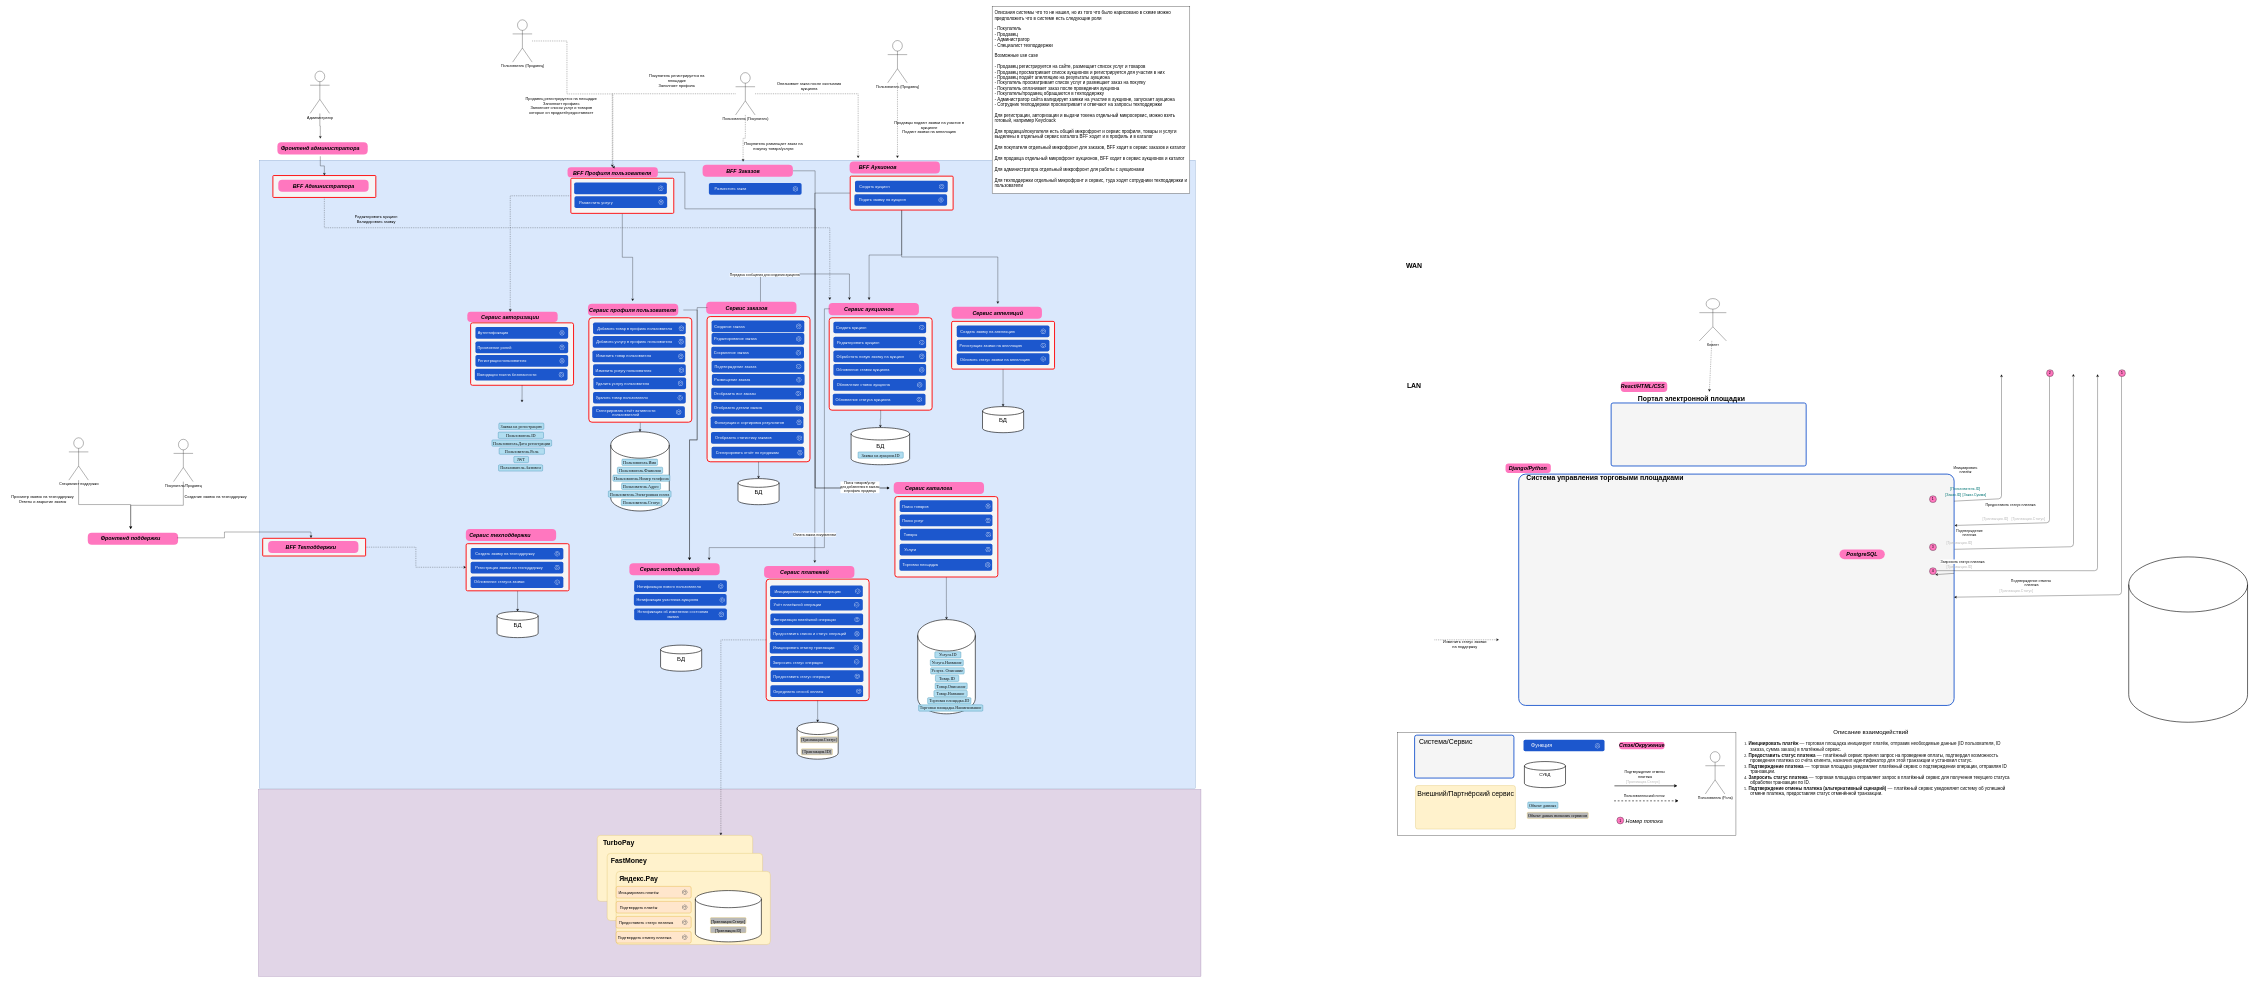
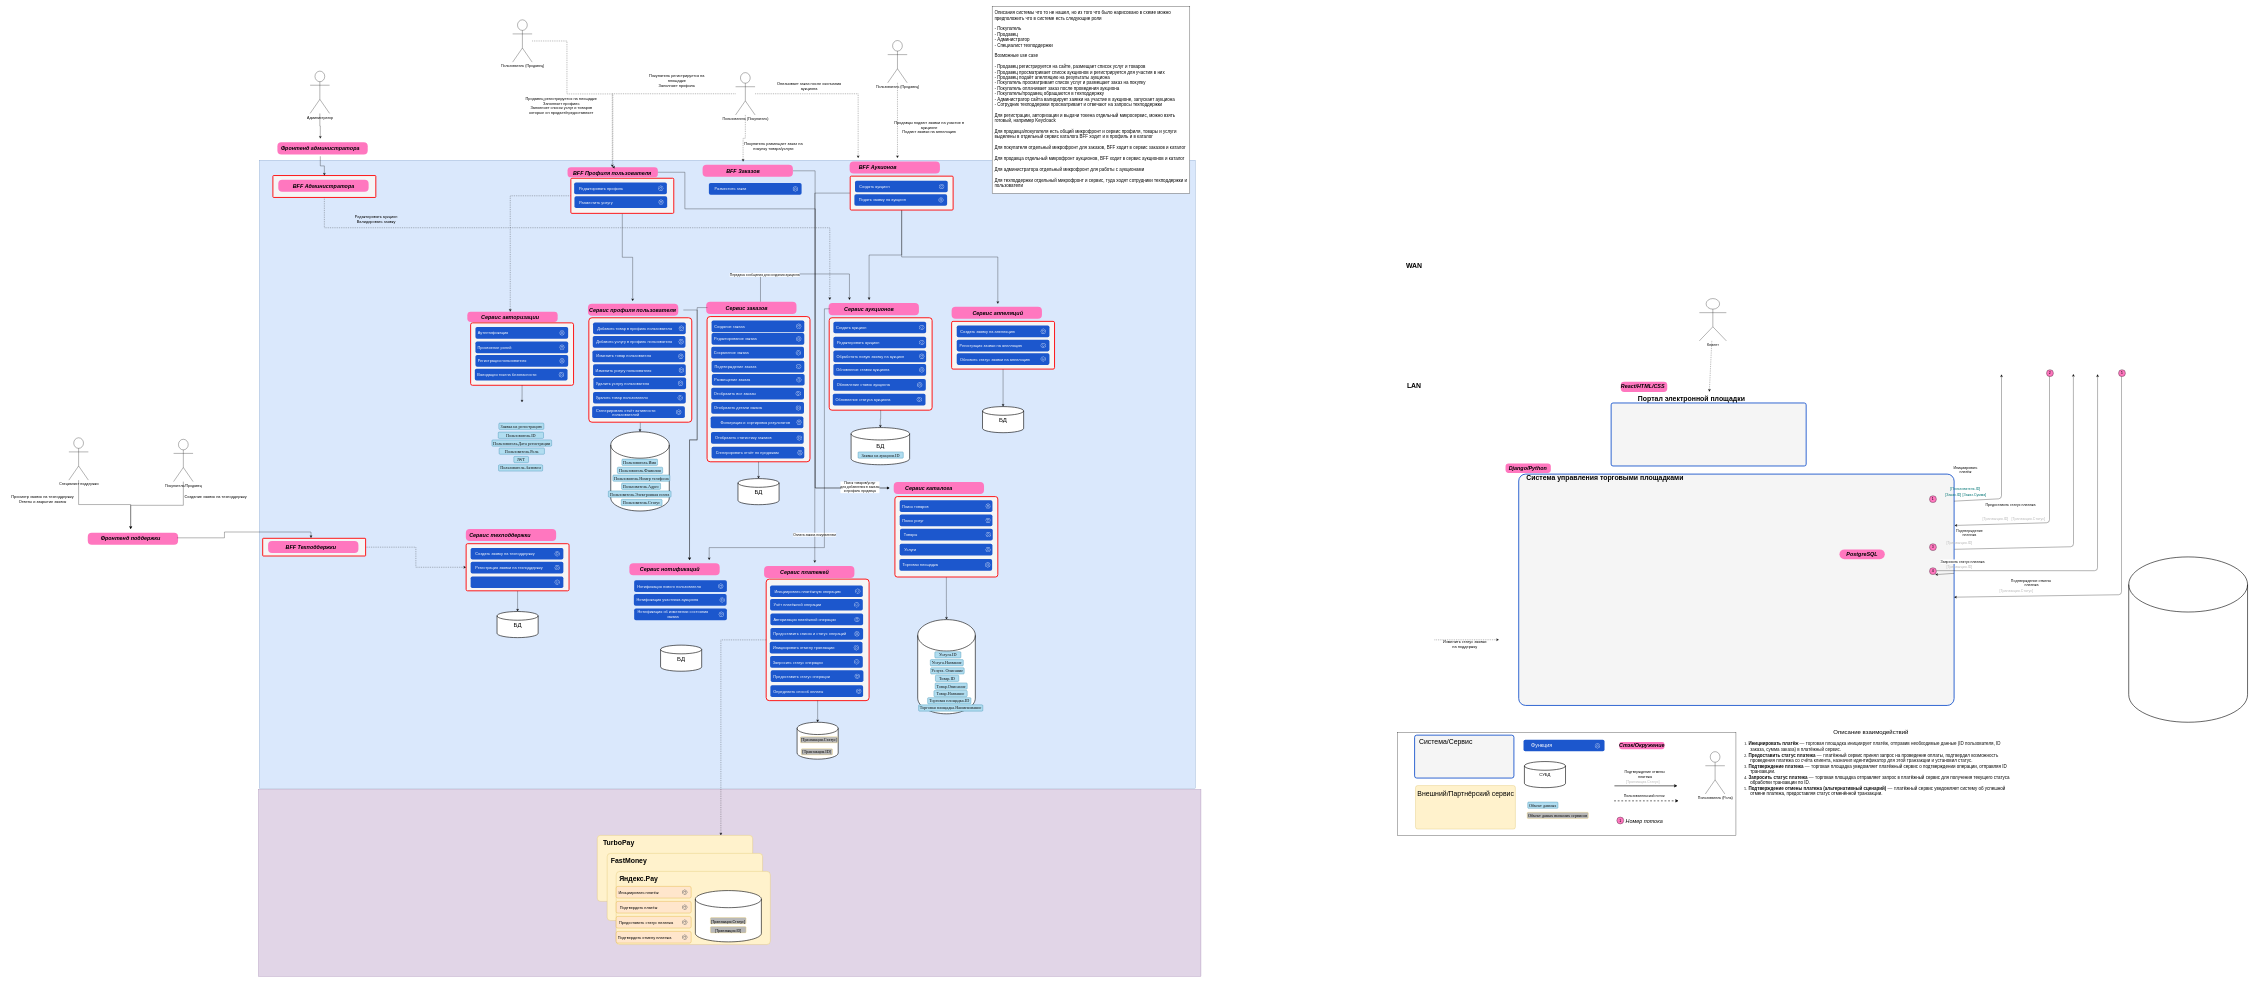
none -> (601, 188)
(749, 422) -> (755, 422)
(499, 582) -> none
